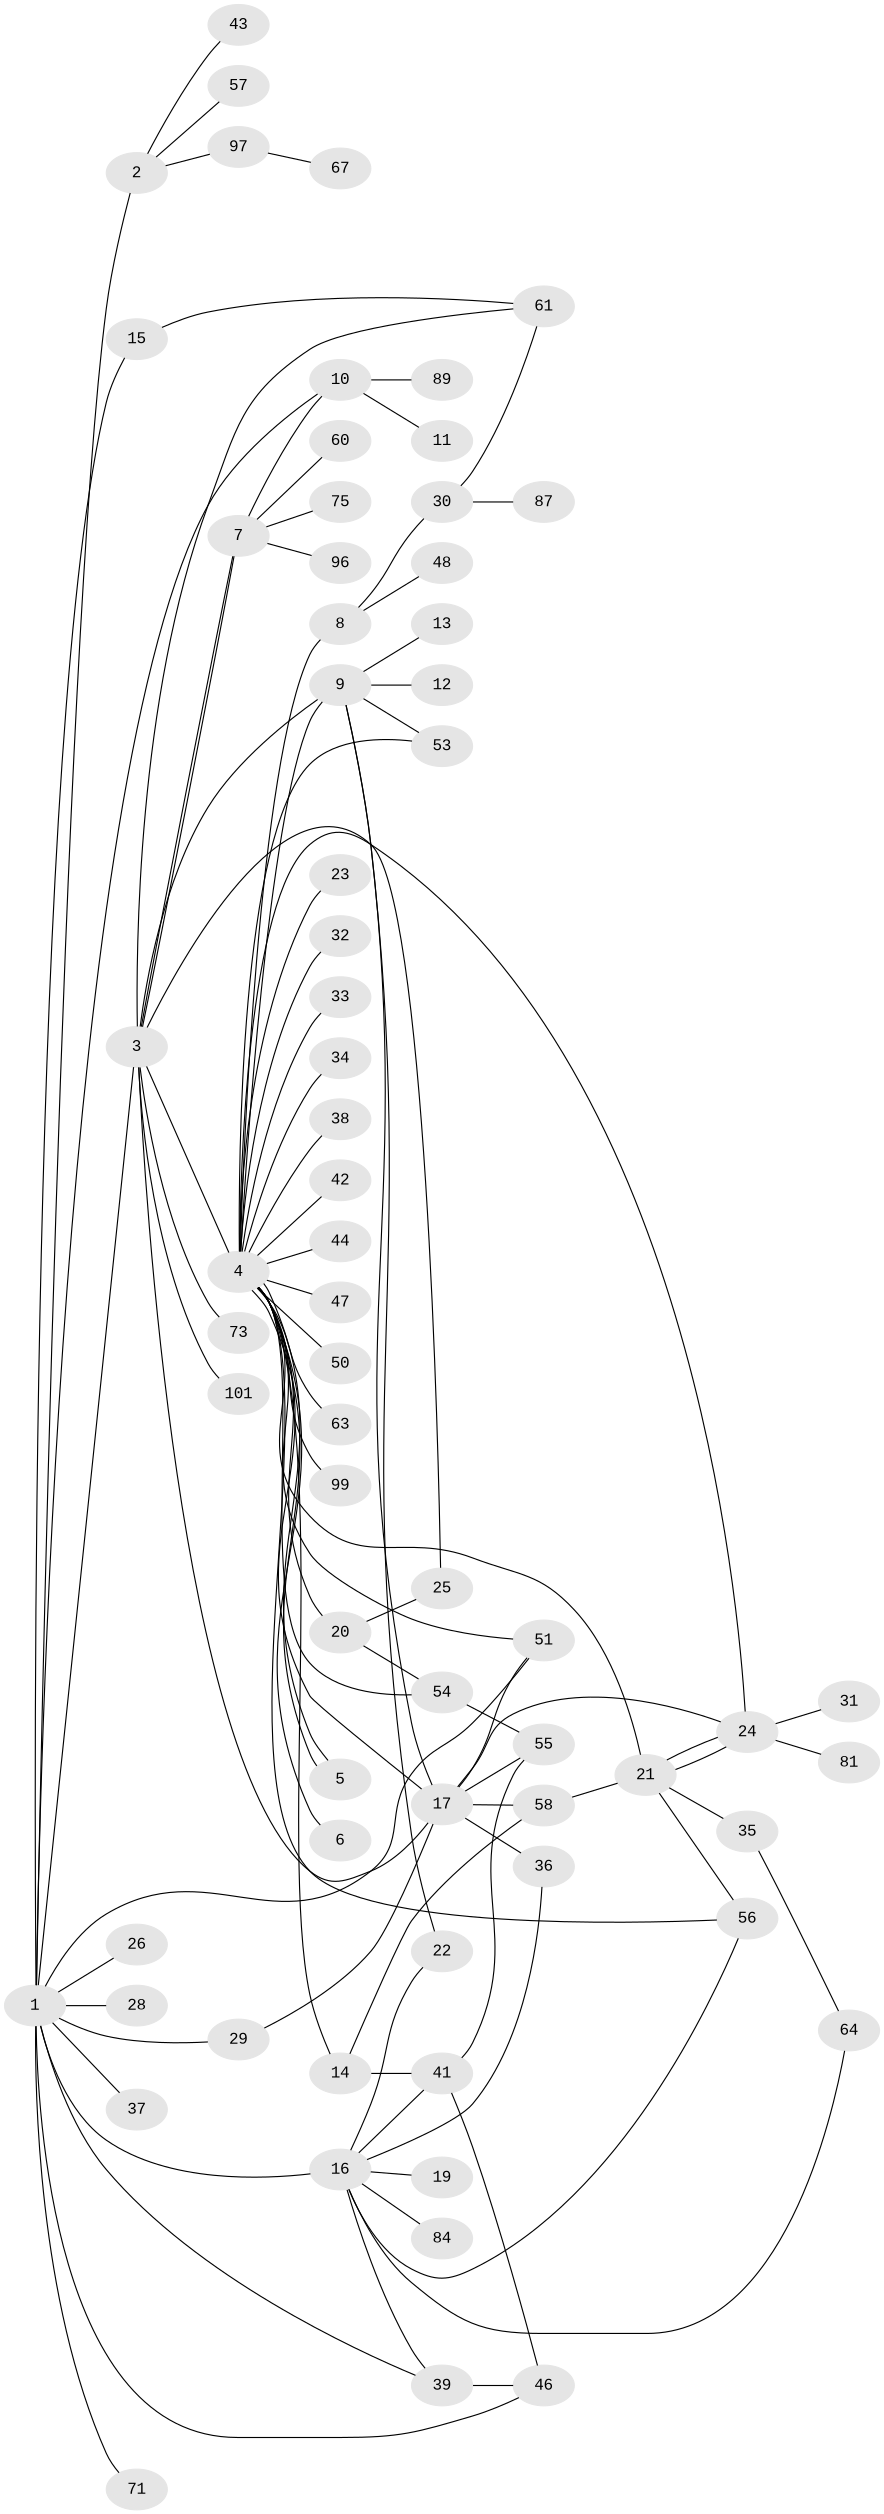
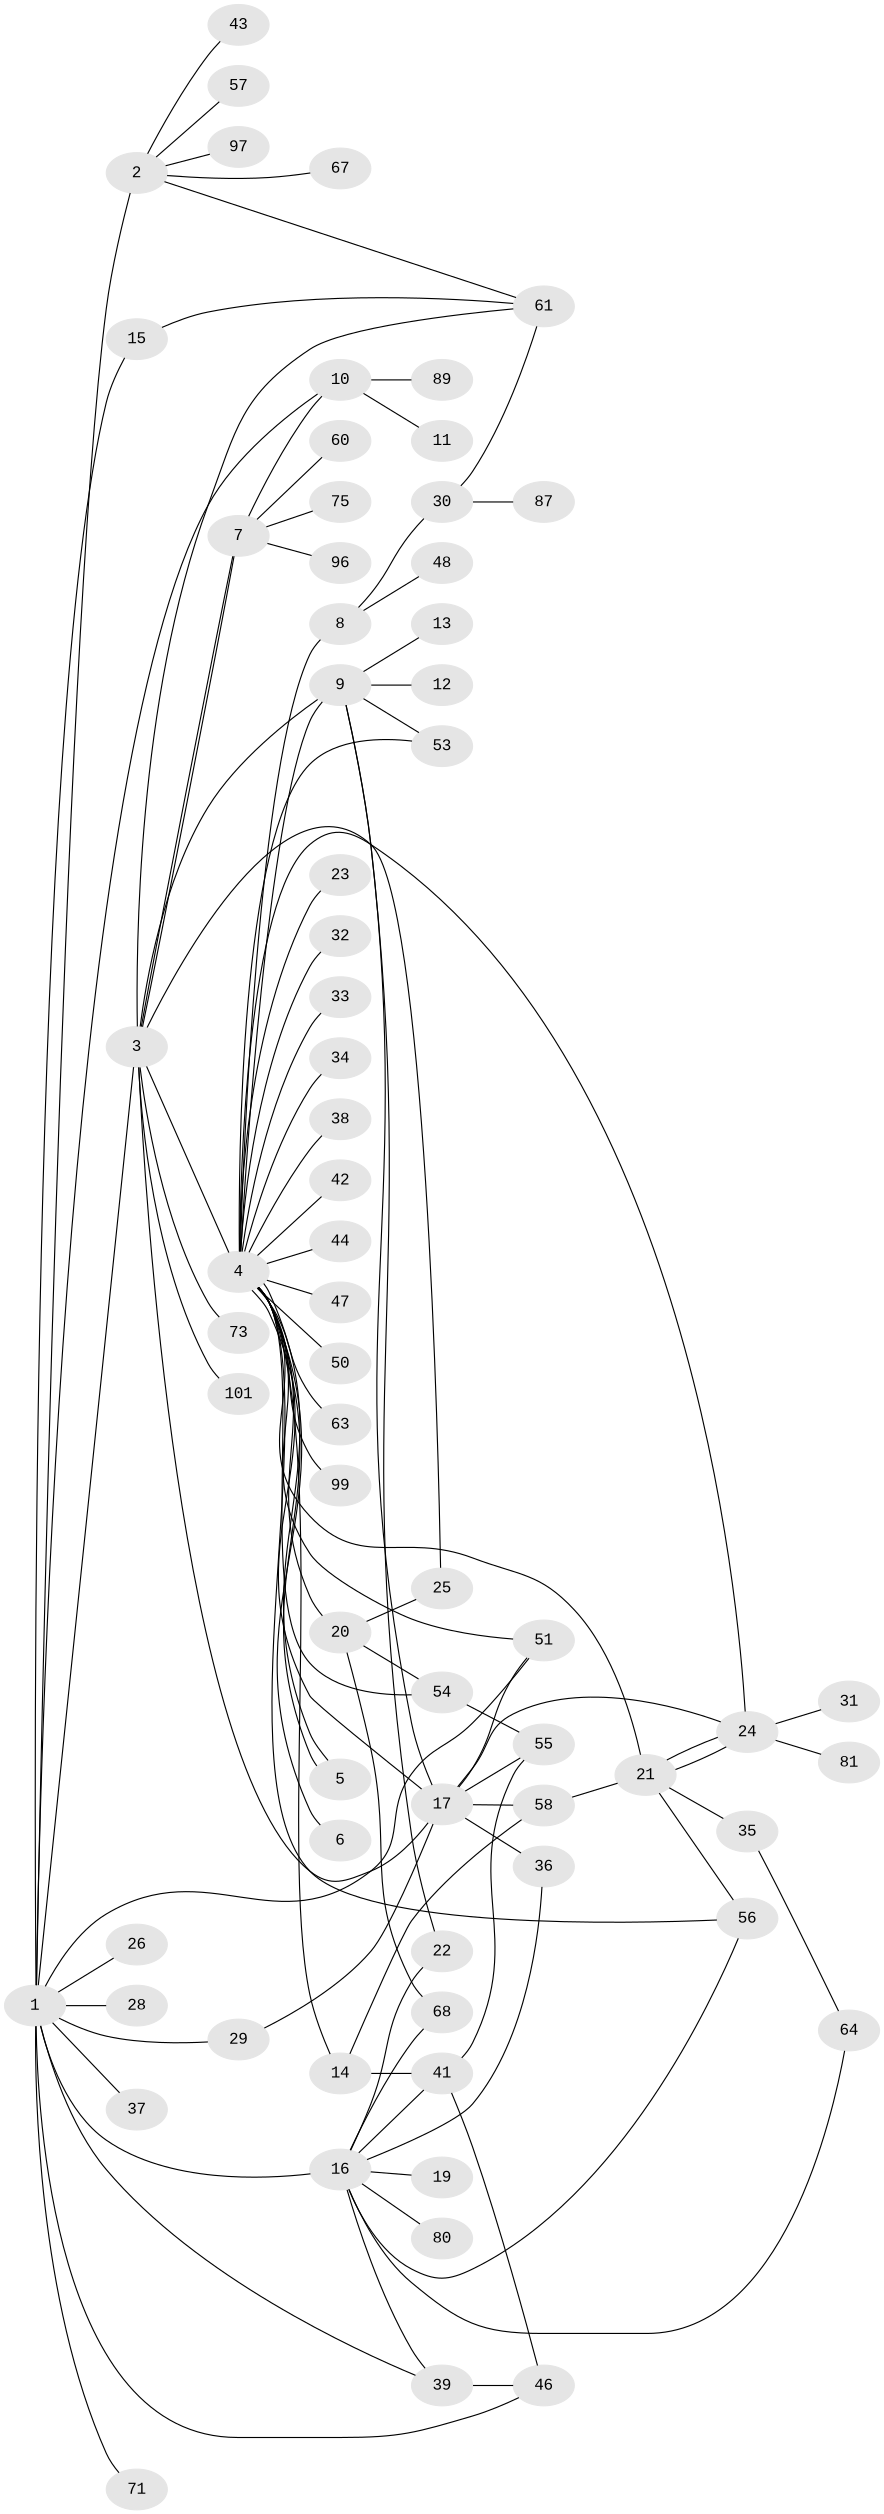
(289, 158) -> (239, 178)
none -> (340, 240)
none -> (442, 2012)
(442, 2238) -> (442, 2238)
